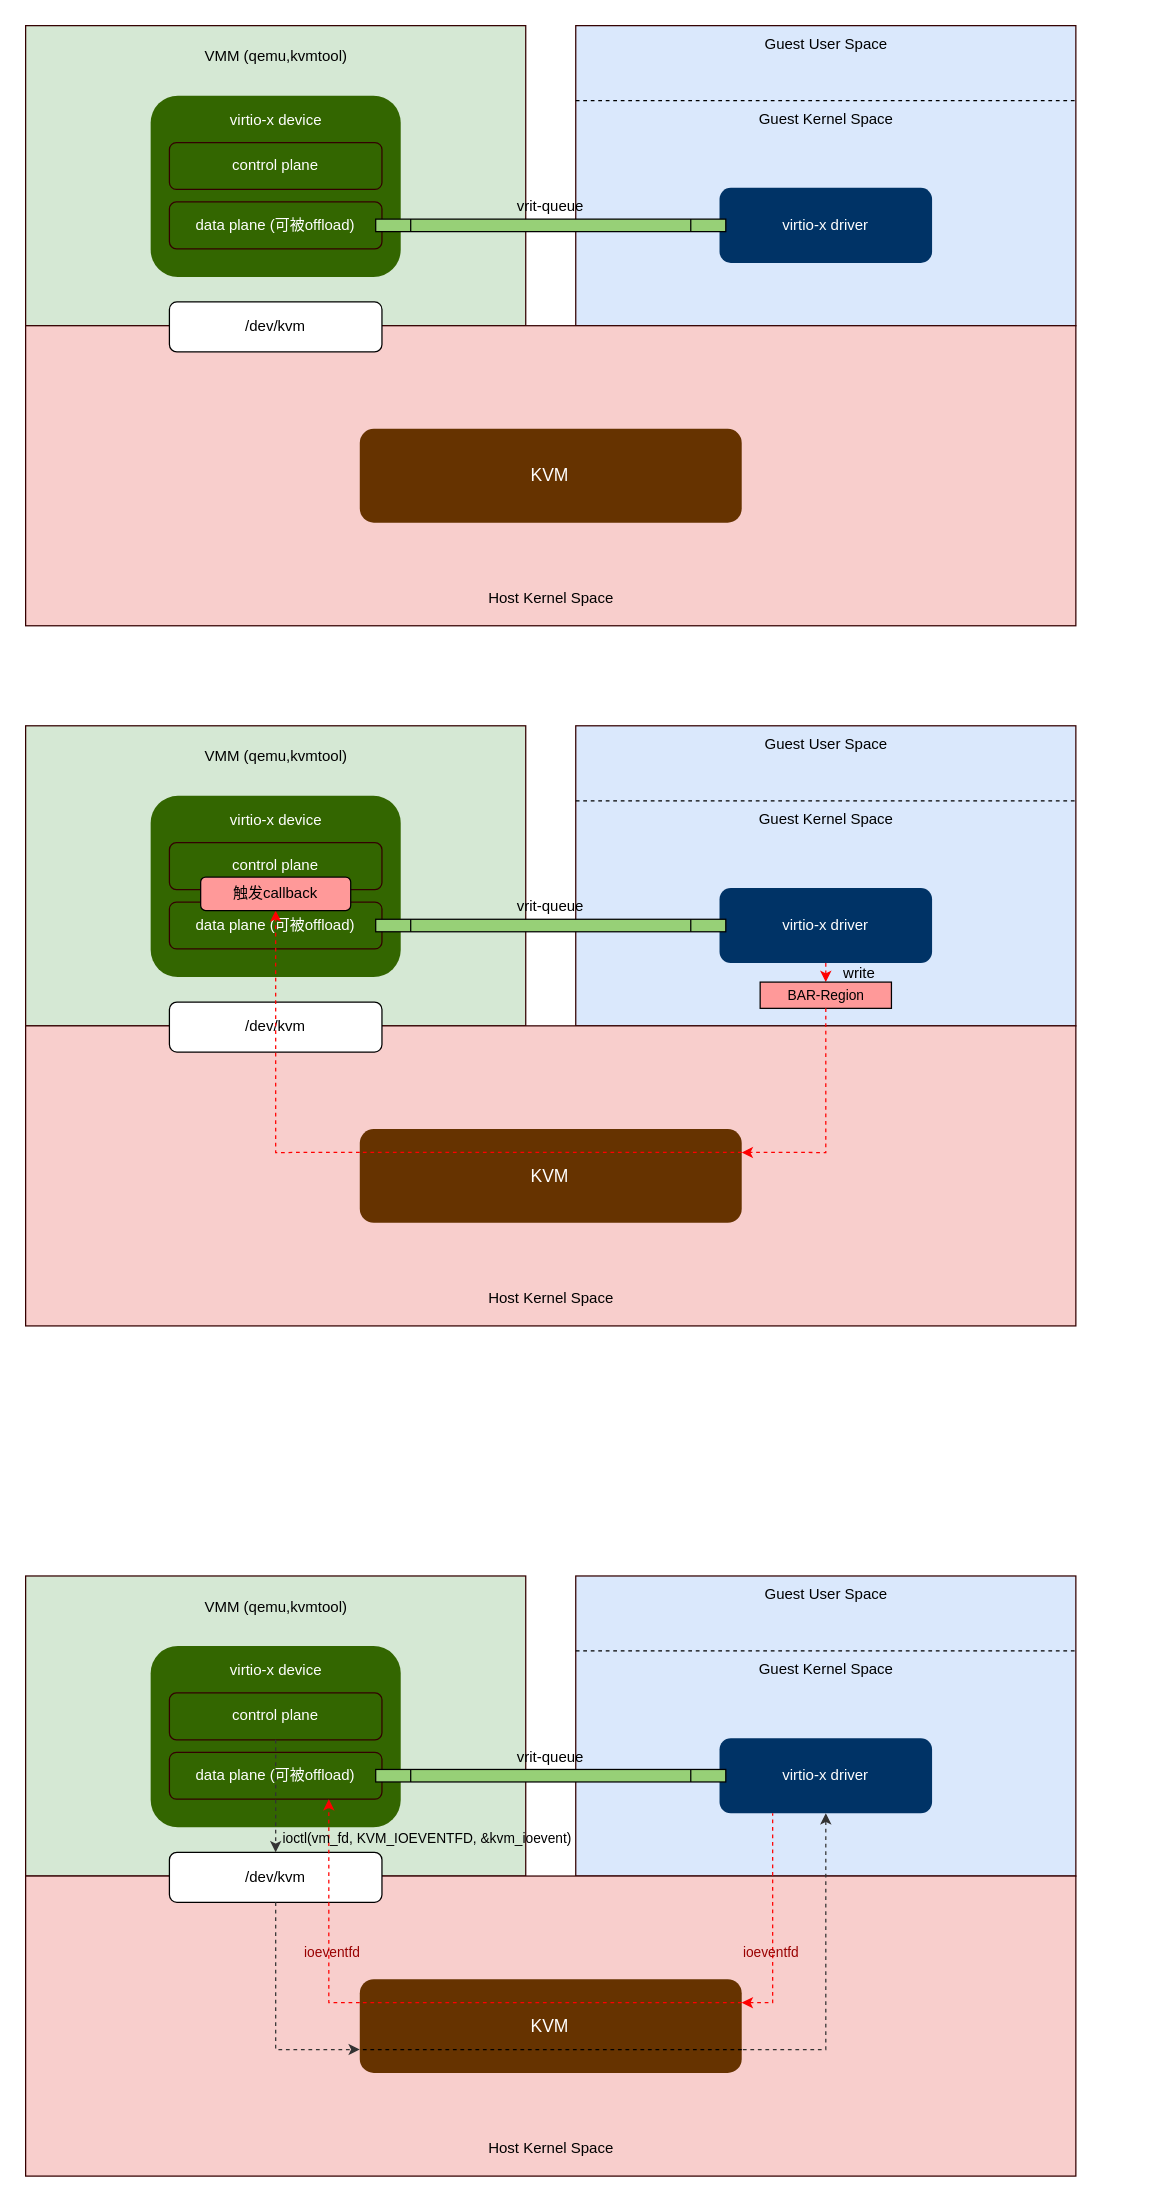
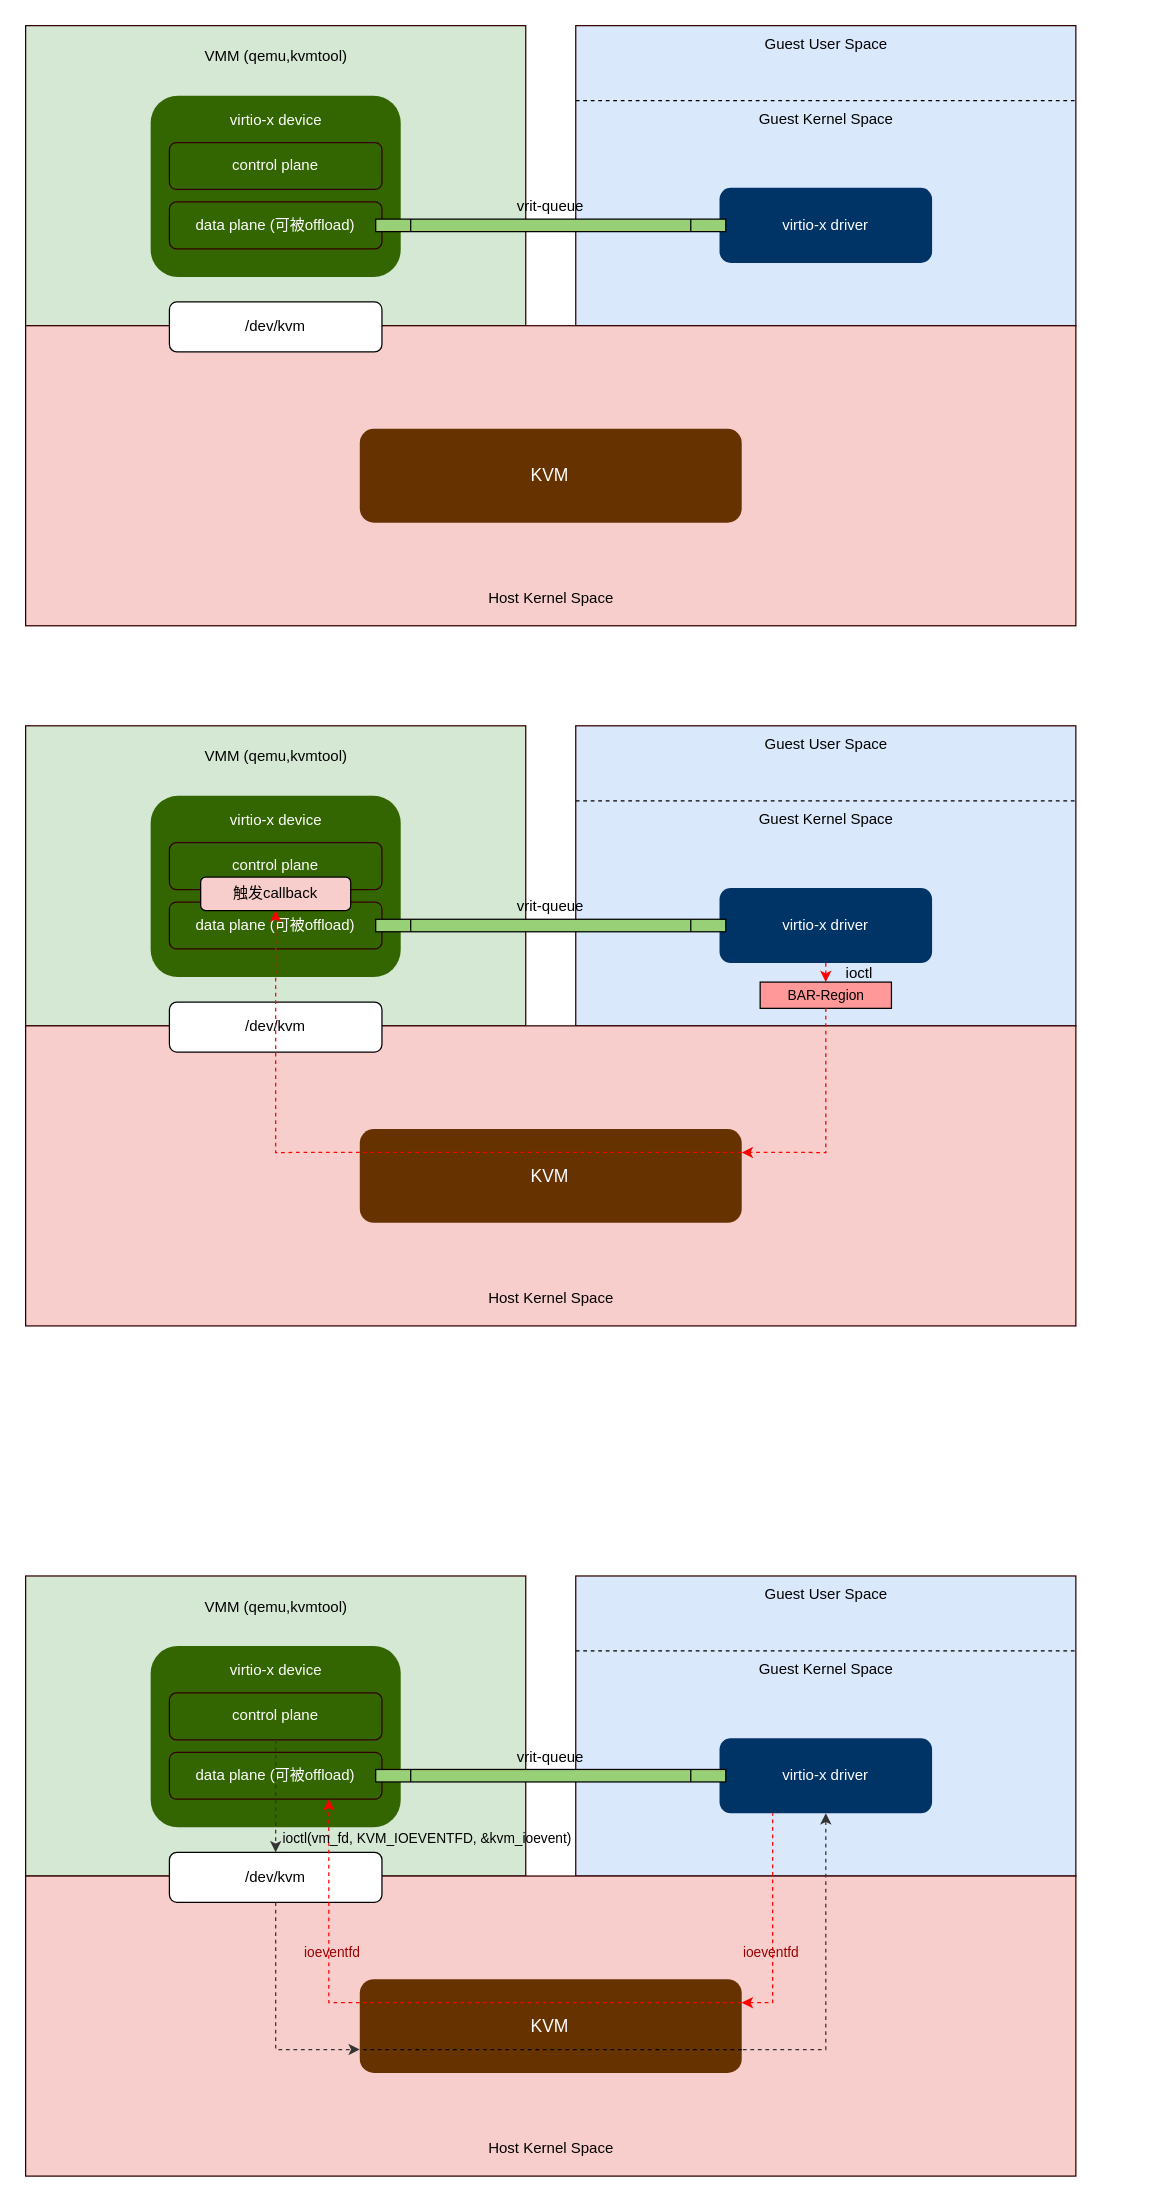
(276, 894) -> (276, 894)
(859, 973) -> (859, 973)
